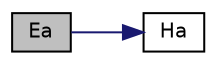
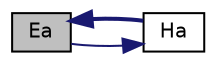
none -> (118, 19)
